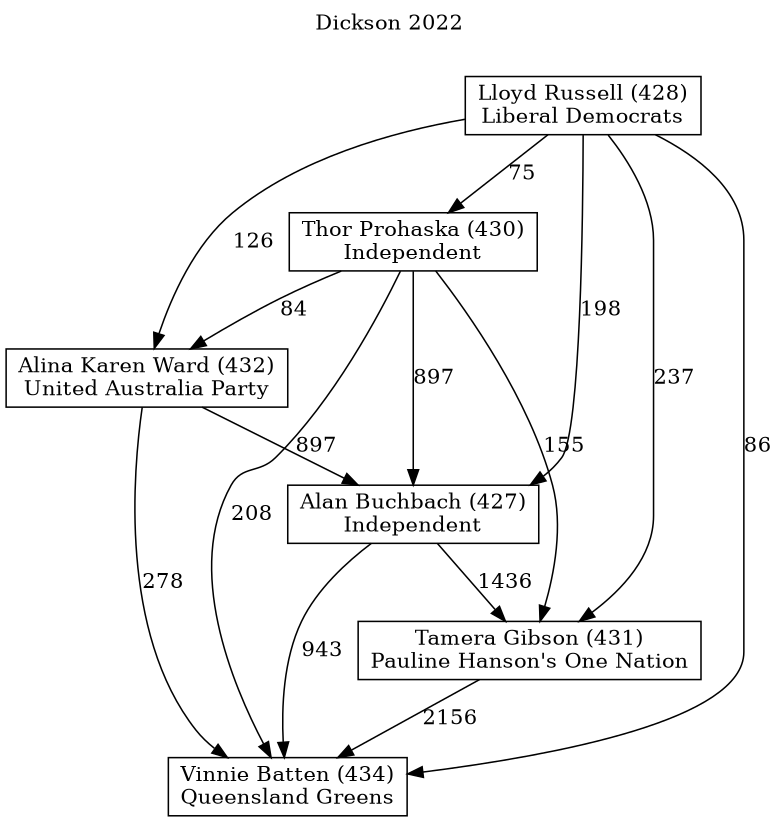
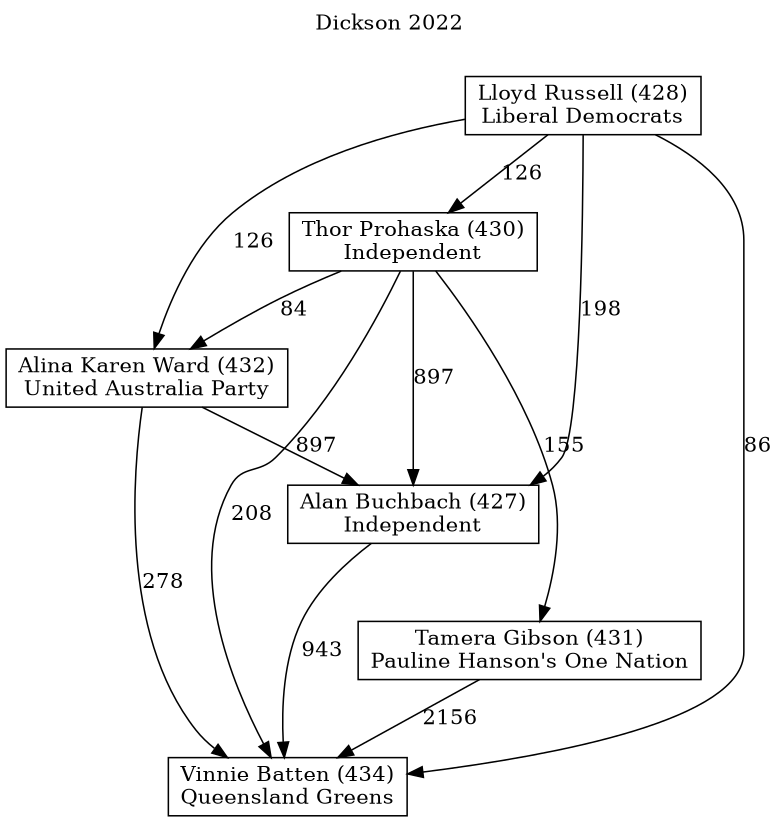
(523, 174) -> (523, 174)
(654, 379) -> none
(466, 576) -> none
